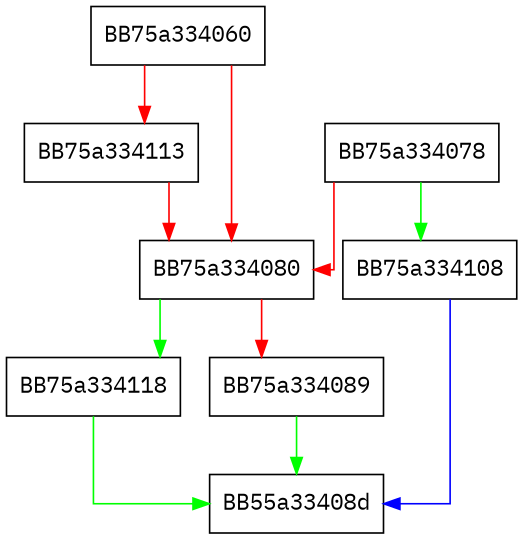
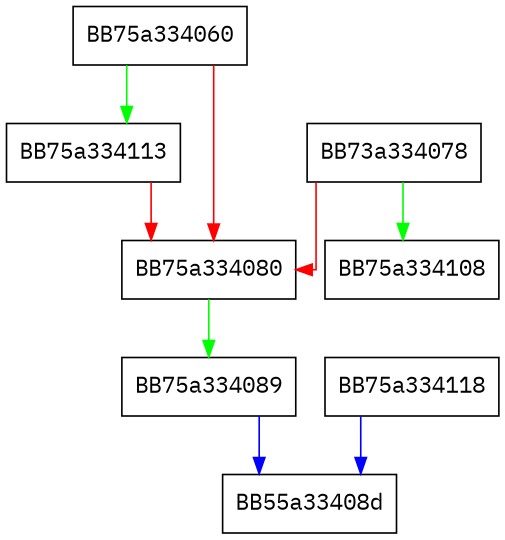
(145, 86) -> (127, 86)
(412, 153) -> (394, 153)
(160, 320) -> none
(262, 320) -> (209, 320)
(450, 427) -> none
(297, 437) -> (259, 437)
(99, 504) -> (361, 437)
